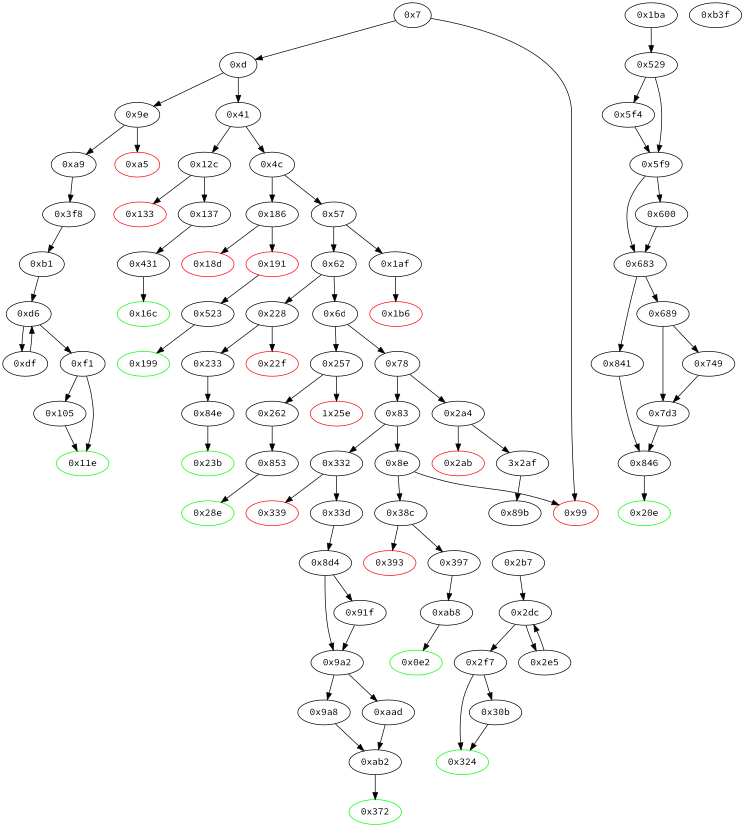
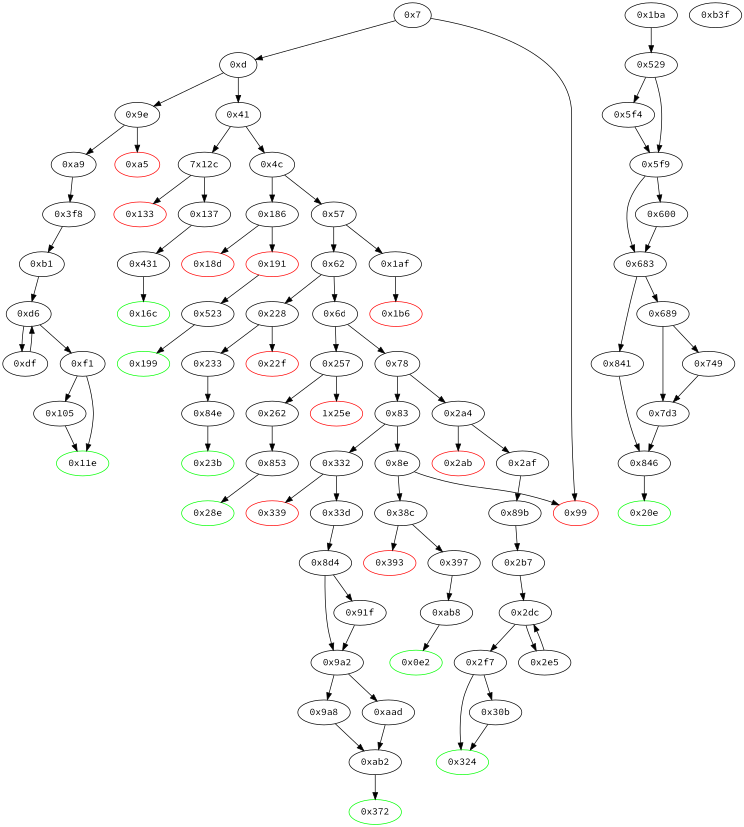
(204, 165) -> (204, 165)
(523, 463) -> (523, 463)
none -> (516, 535)
